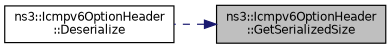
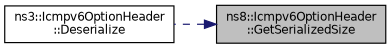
(301, 24) -> (301, 24)
